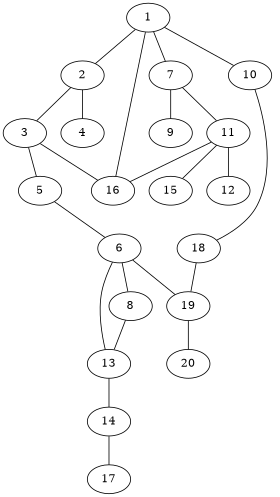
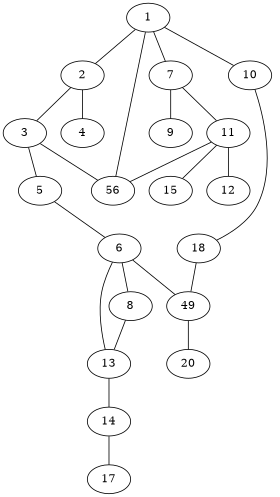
(113, 191) -> (113, 191)
(188, 306) -> (188, 306)
